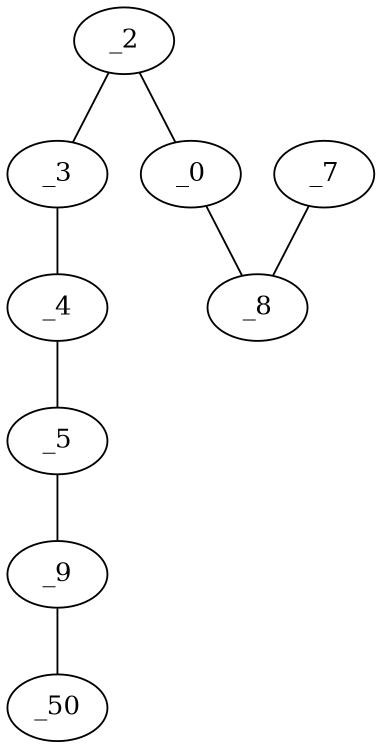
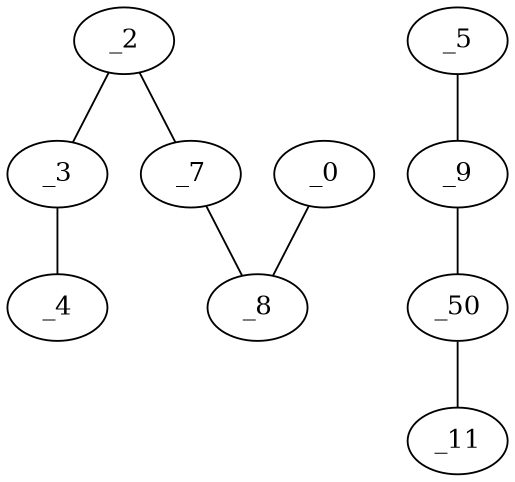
(158, 108) -> (158, 108)
(57, 374) -> none
none -> (458, 441)
